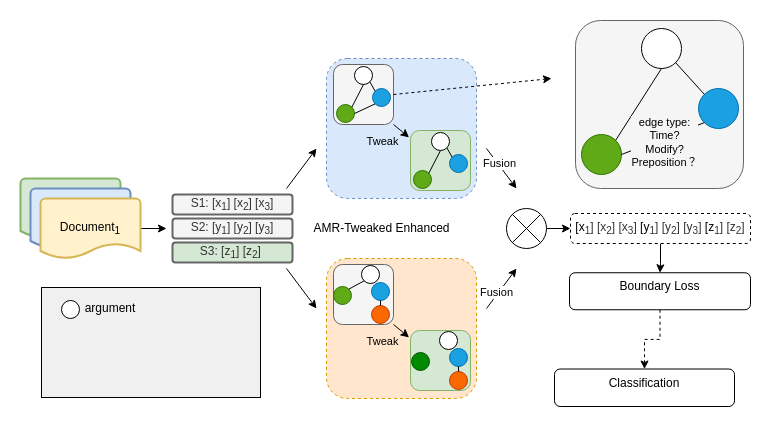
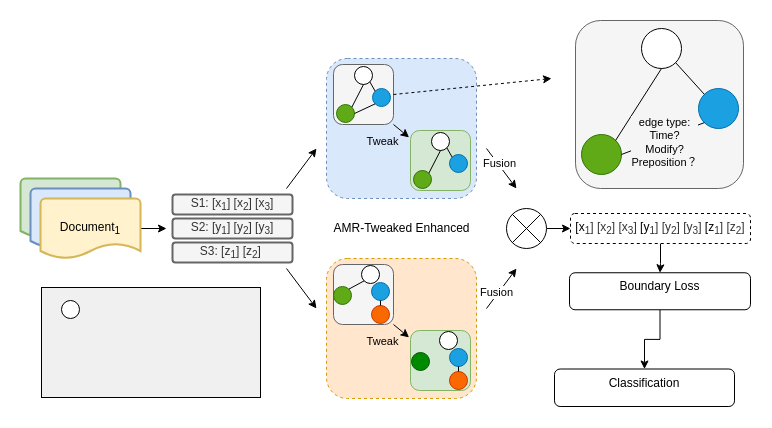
(382, 229) -> (402, 229)
(233, 253) -> (233, 253)
(111, 309) -> none
(656, 339) -> (656, 339)
